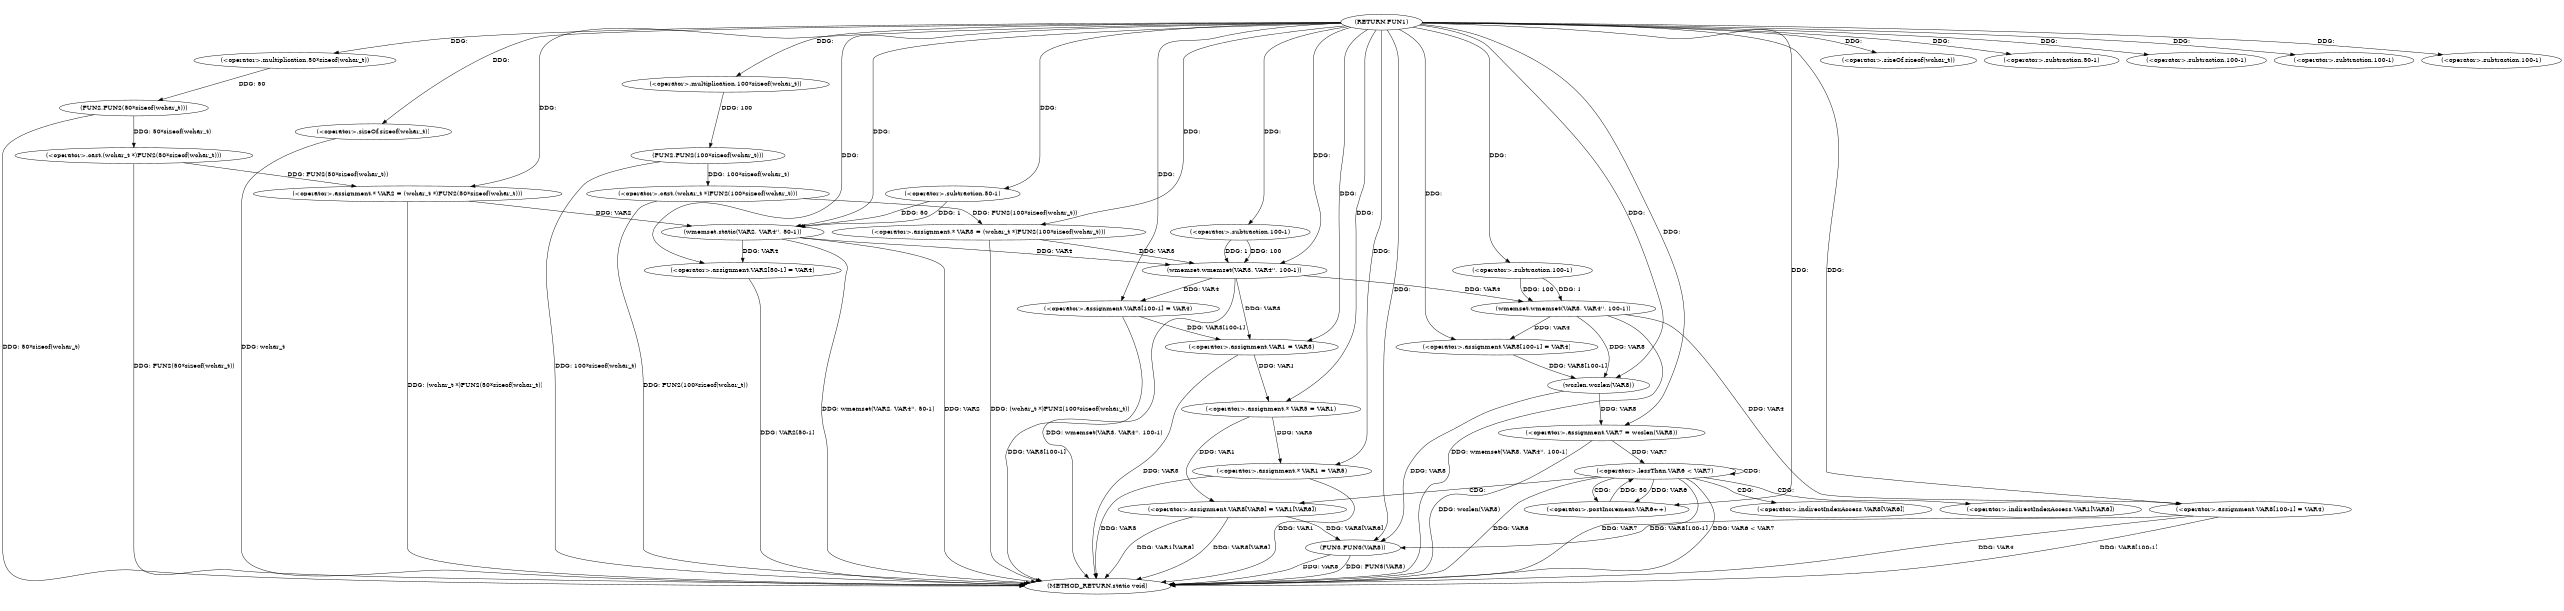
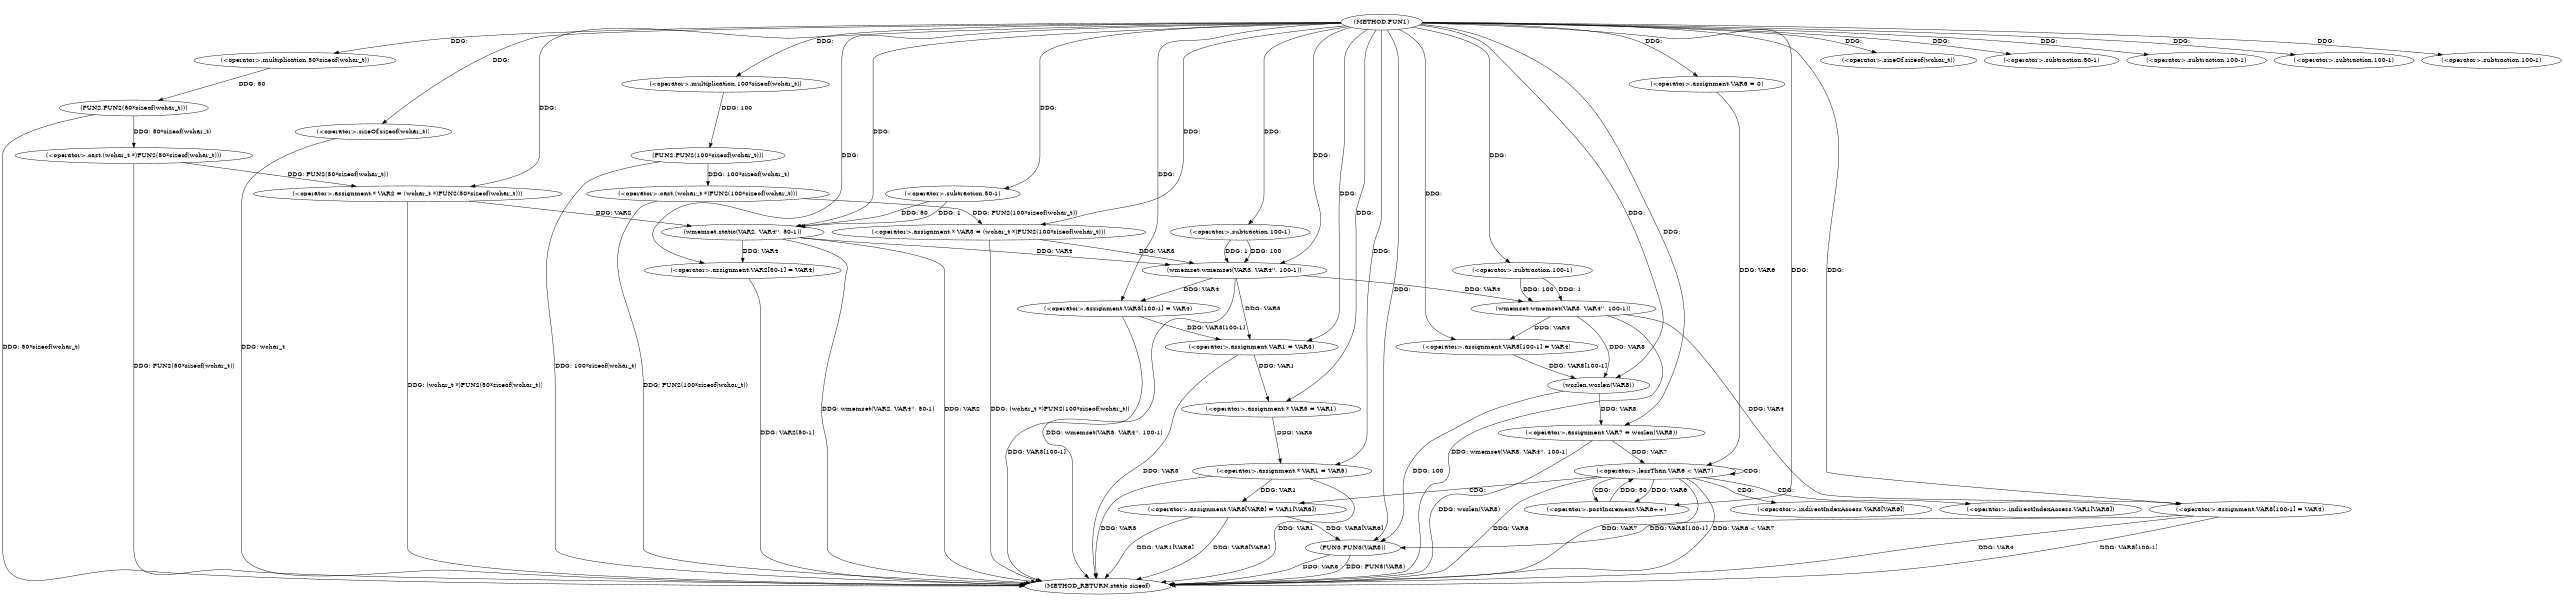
(1382, 22) -> (1382, 22)
none -> (1707, 84)
(1198, 451) -> (1259, 489)
(1428, 471) -> (1428, 471)
(1098, 586) -> (1098, 586)
